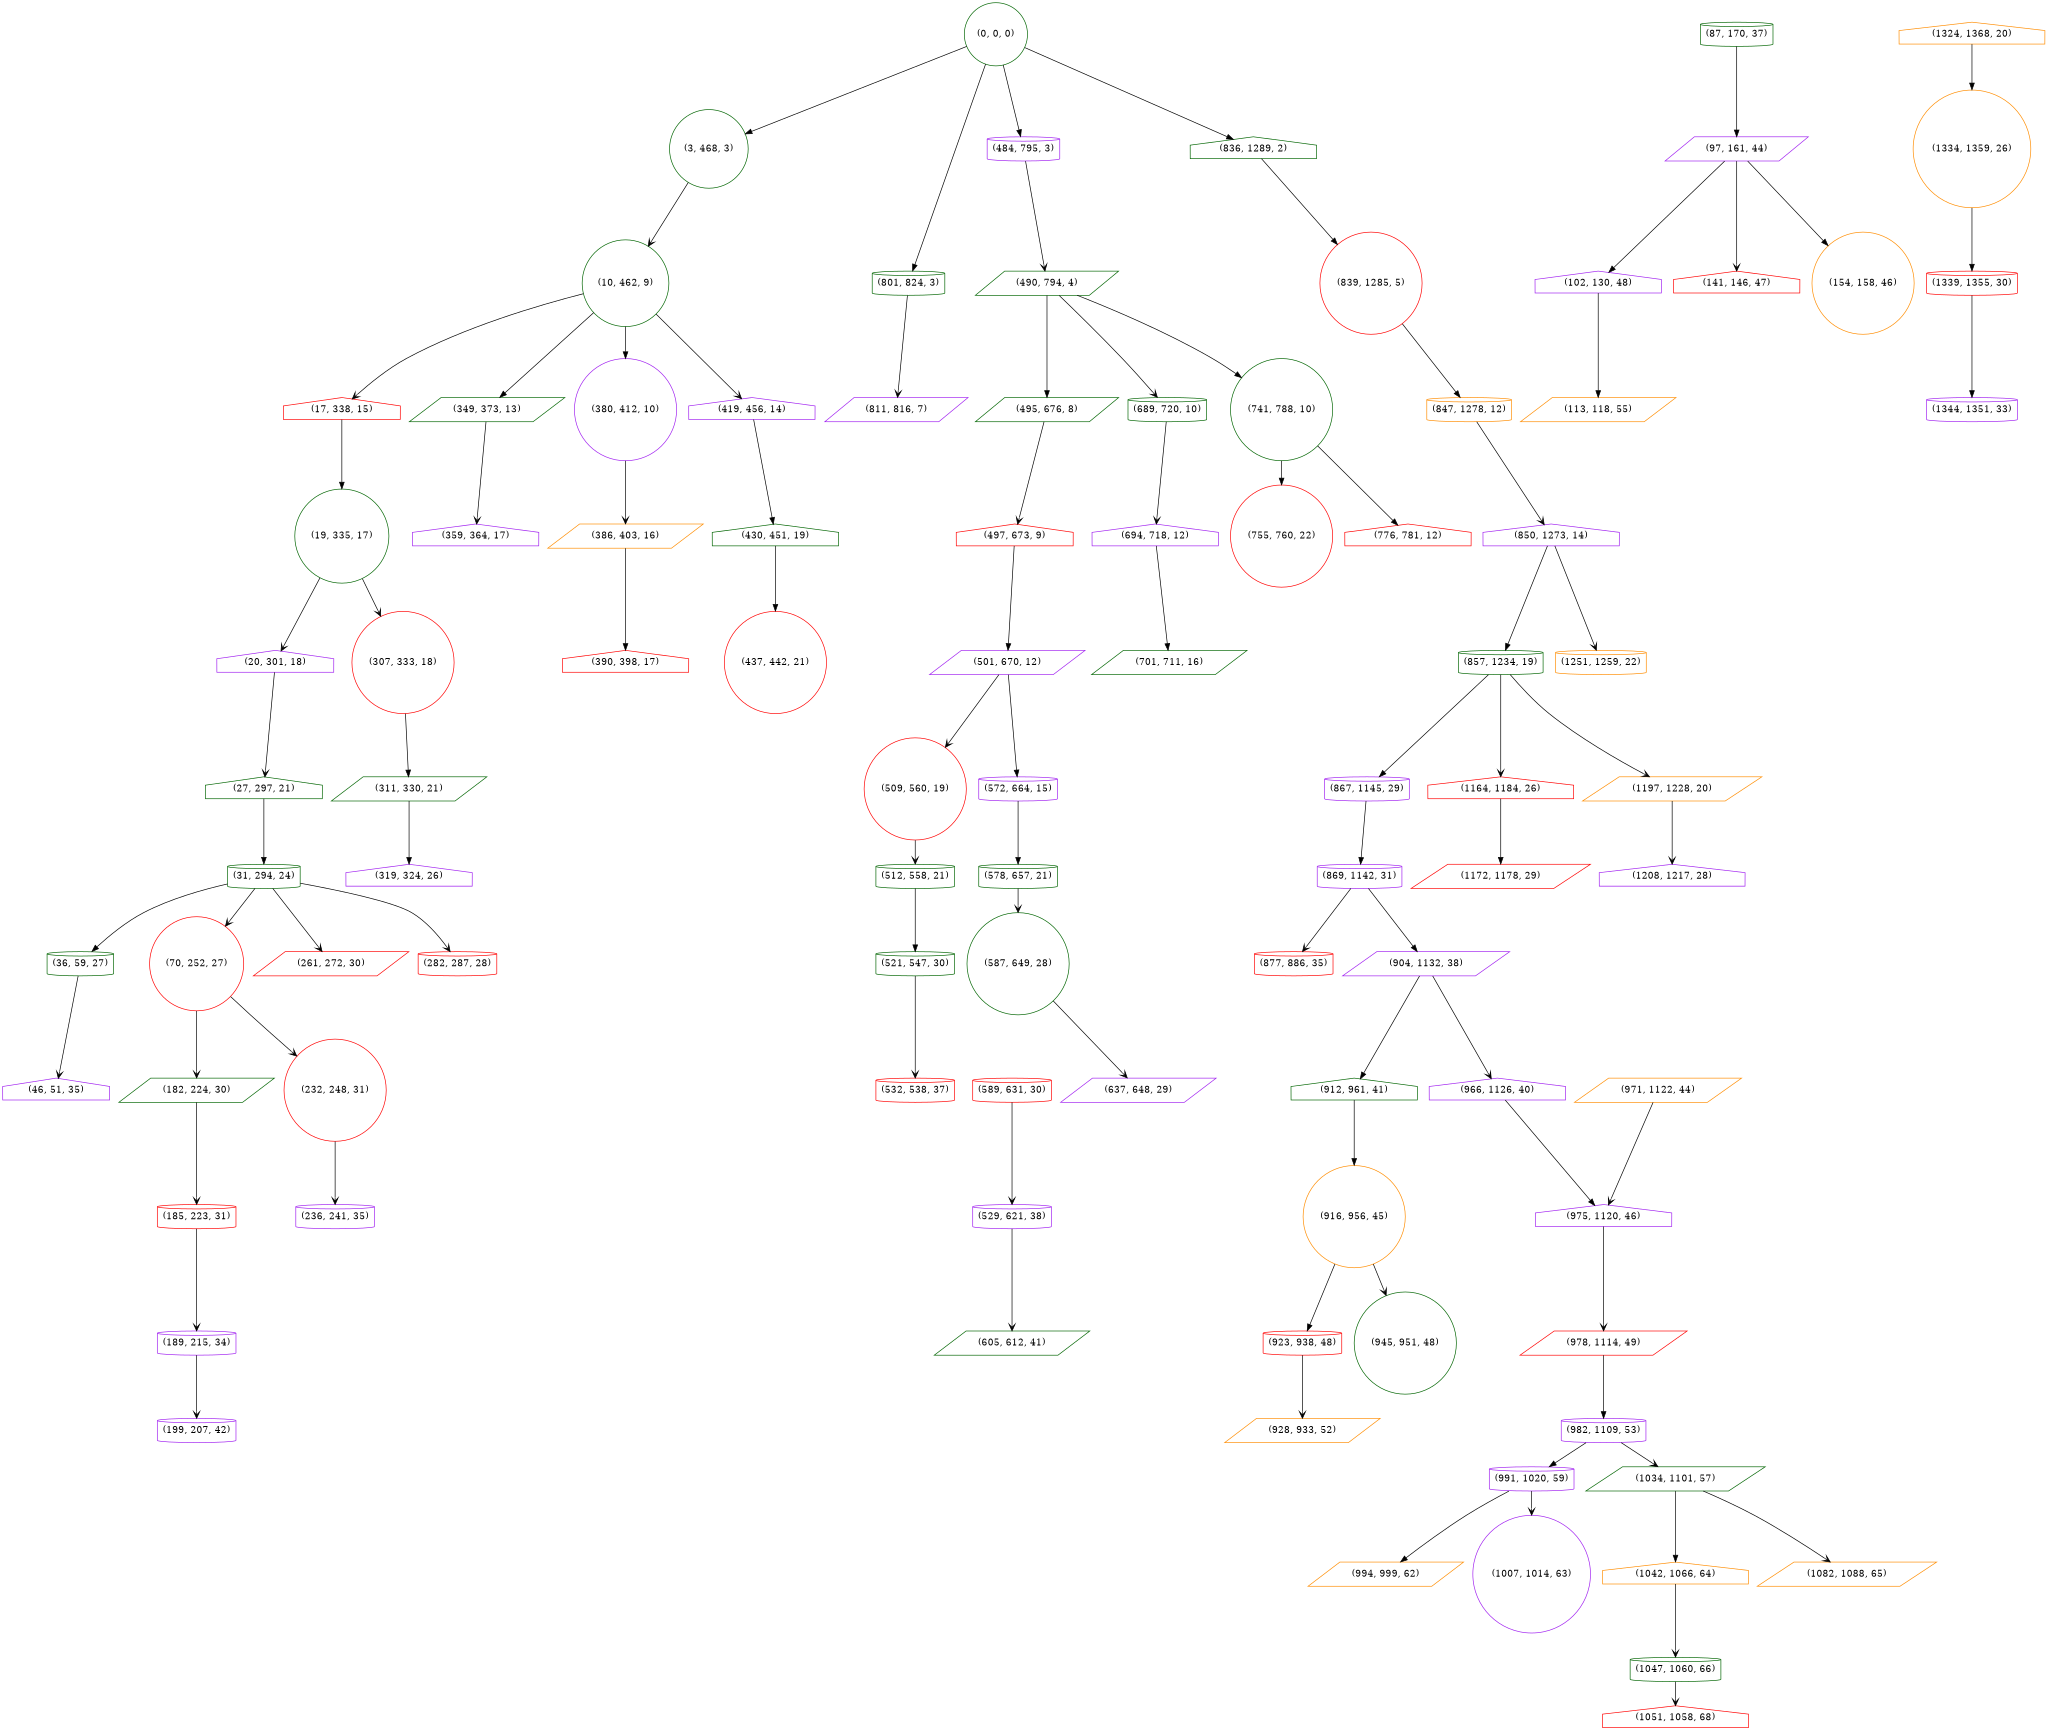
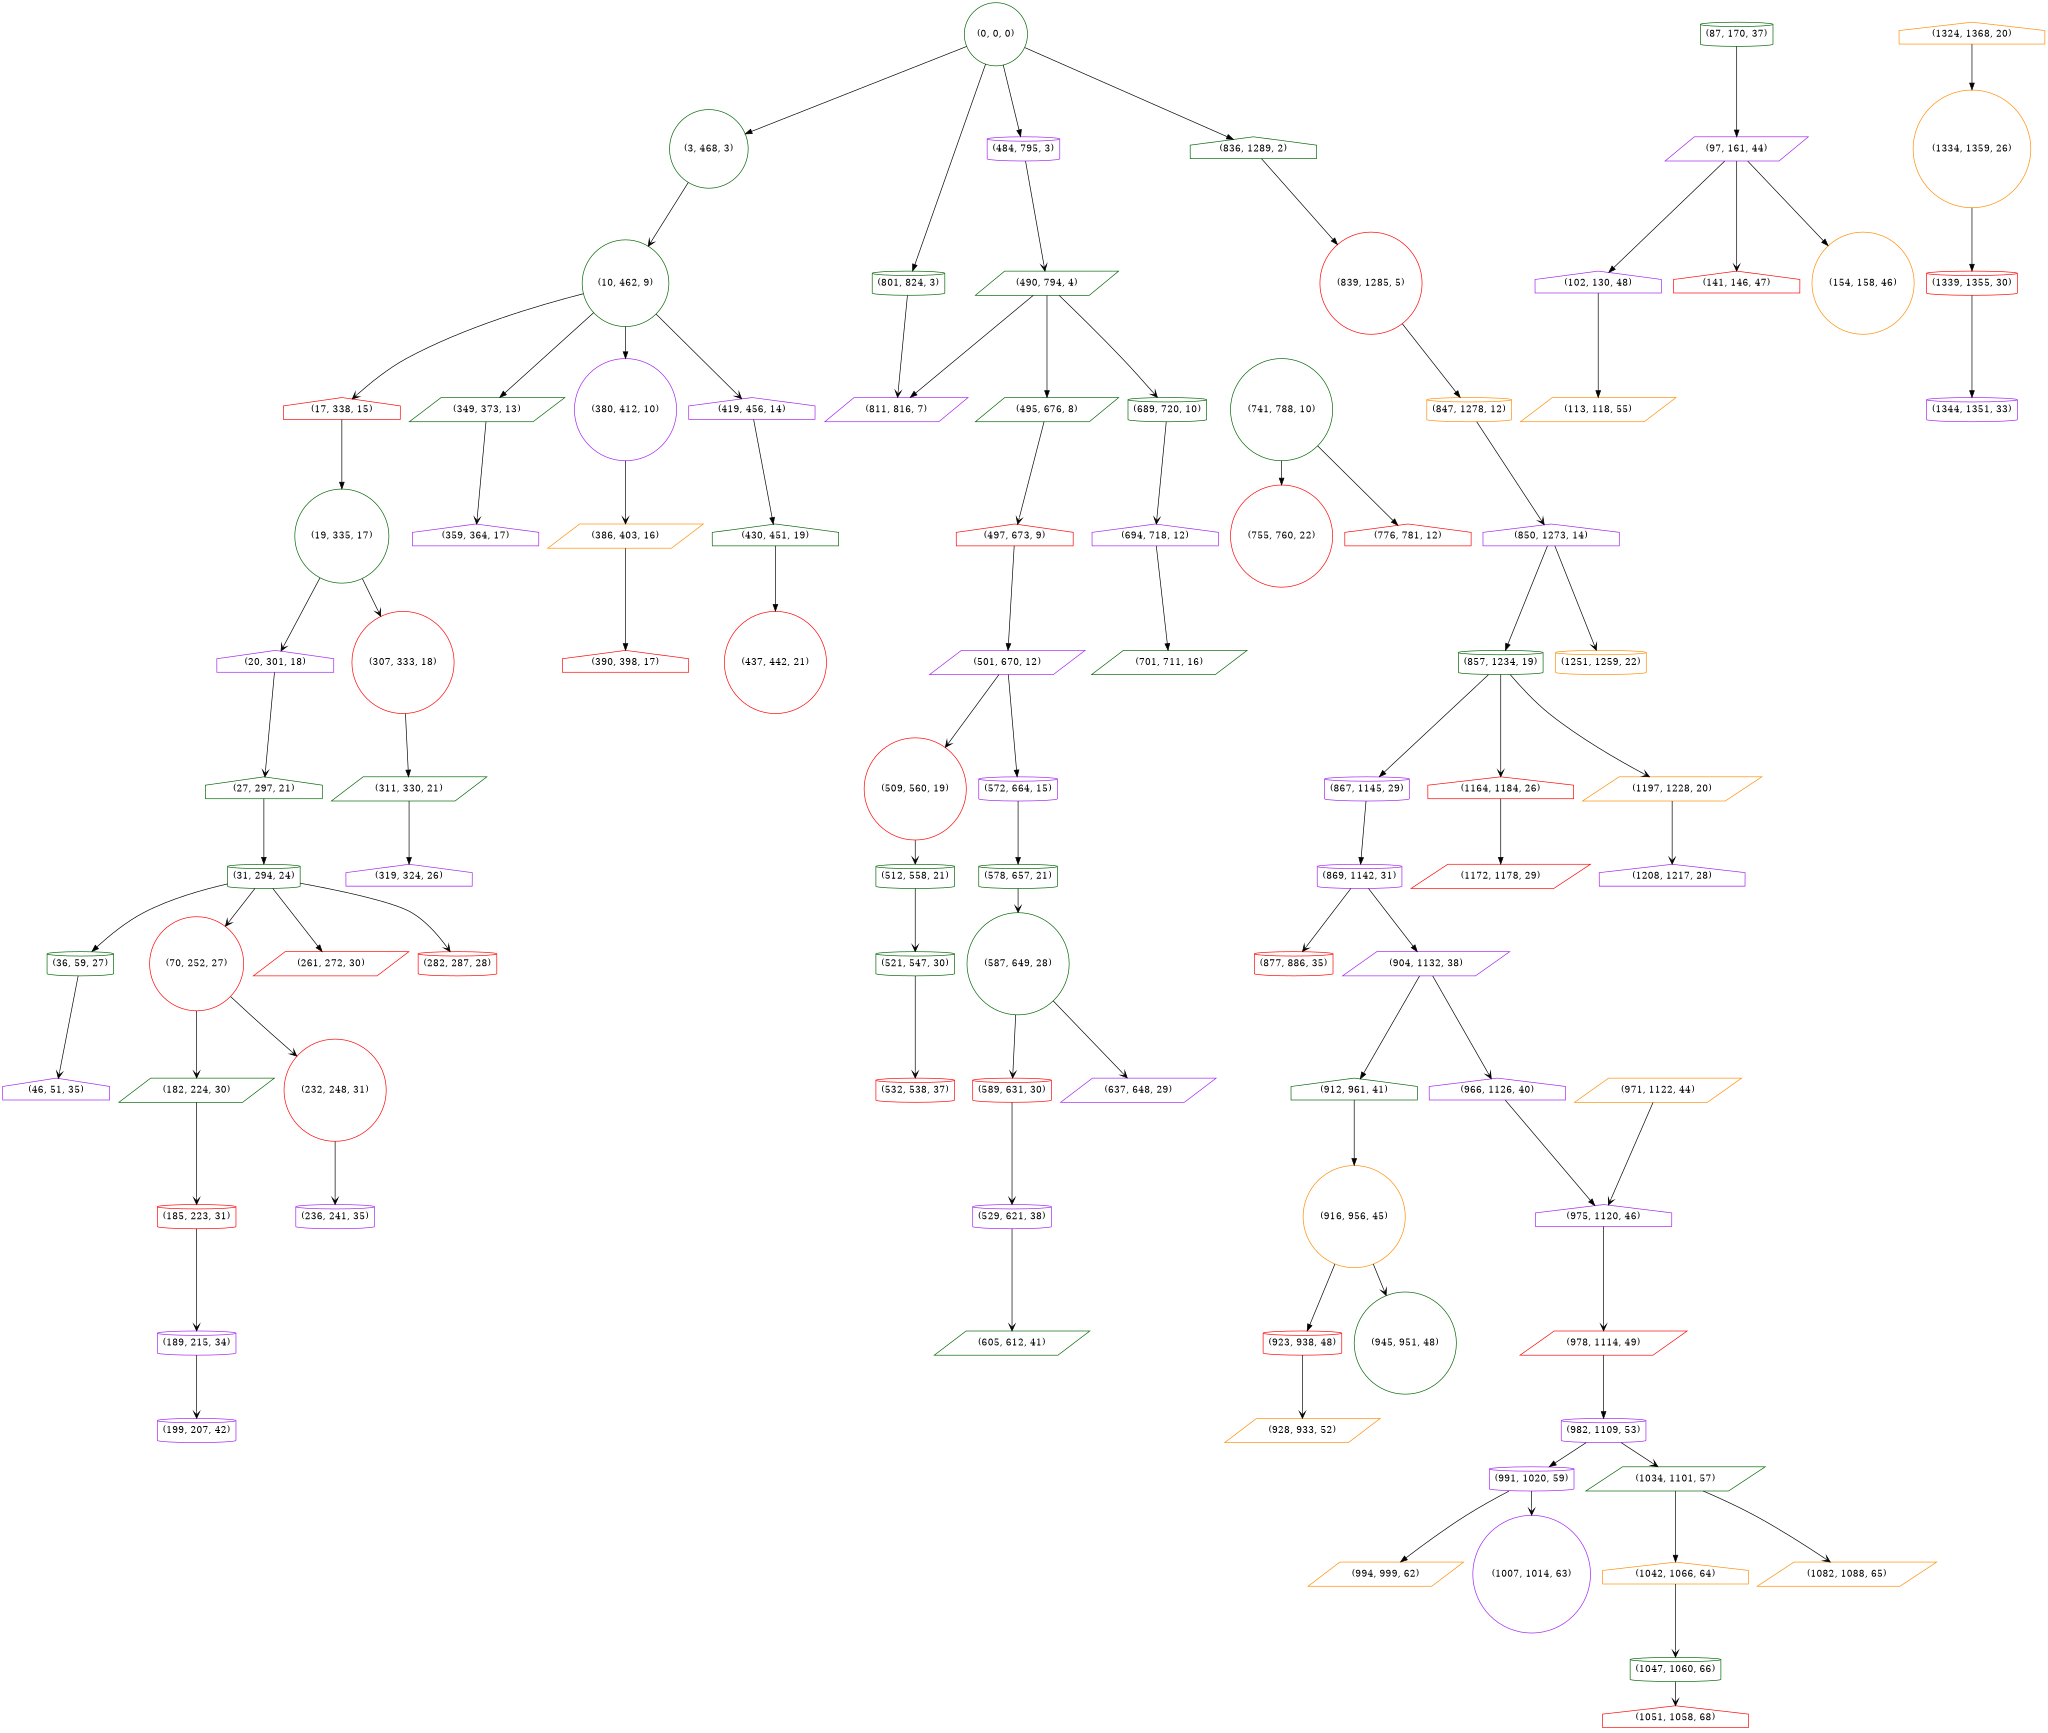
(1159, 330) -> (974, 344)
(295, 917) -> (295, 917)
(915, 917) -> (915, 917)
none -> (1014, 1043)
